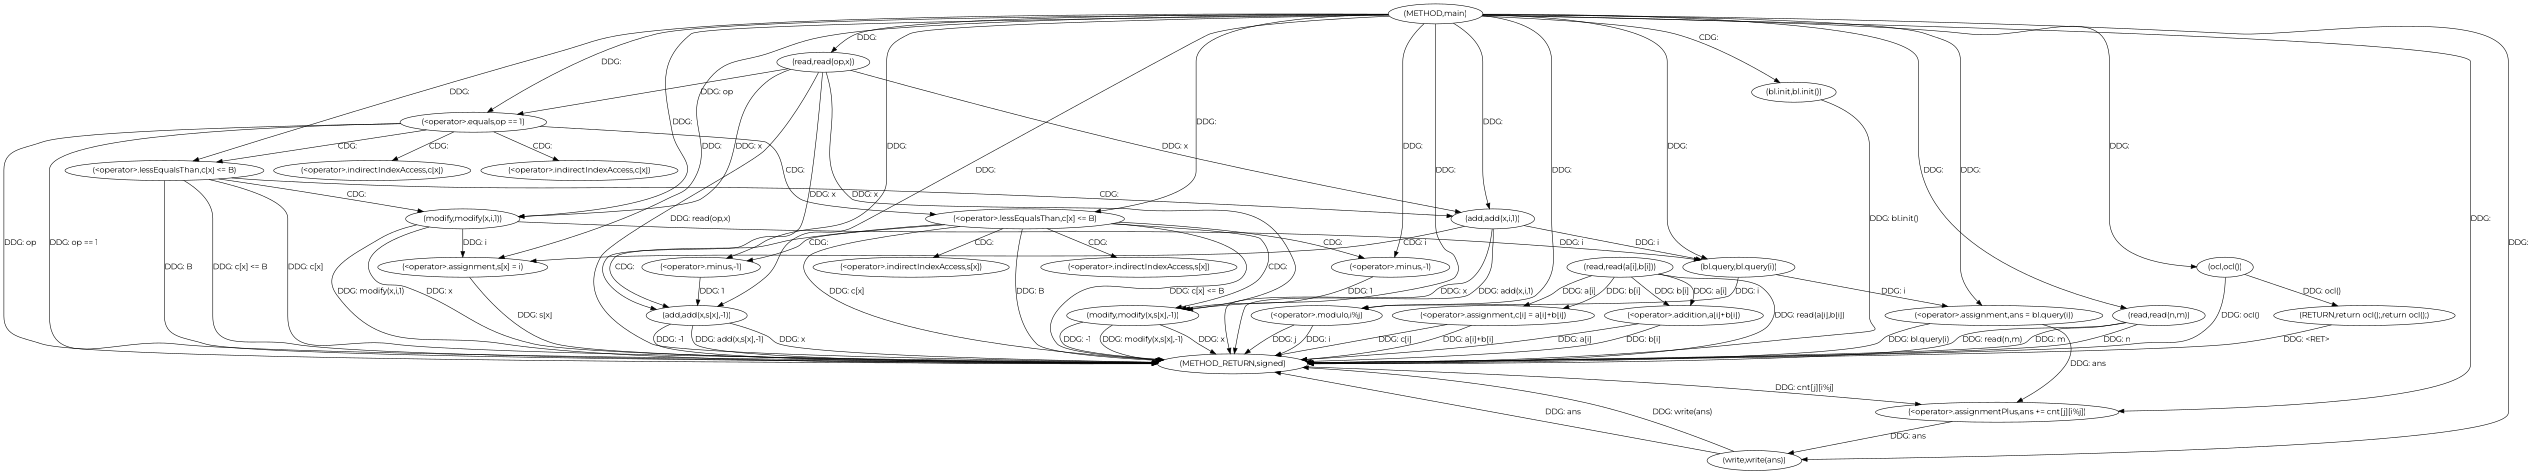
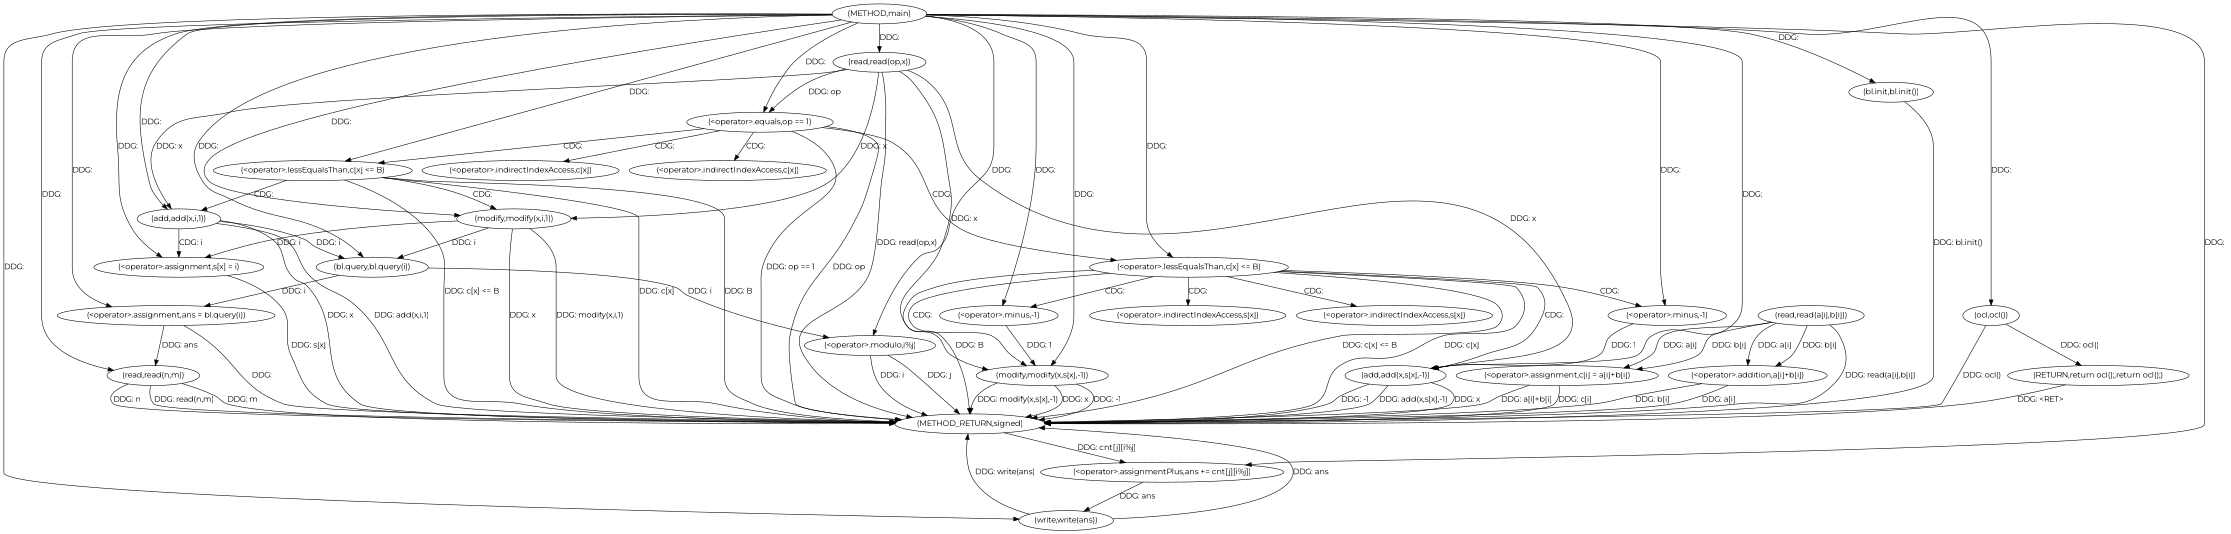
(1710, 38) -> (1789, 38)
(1919, 340) -> (263, 376)
(2066, 364) -> (160, 343)
